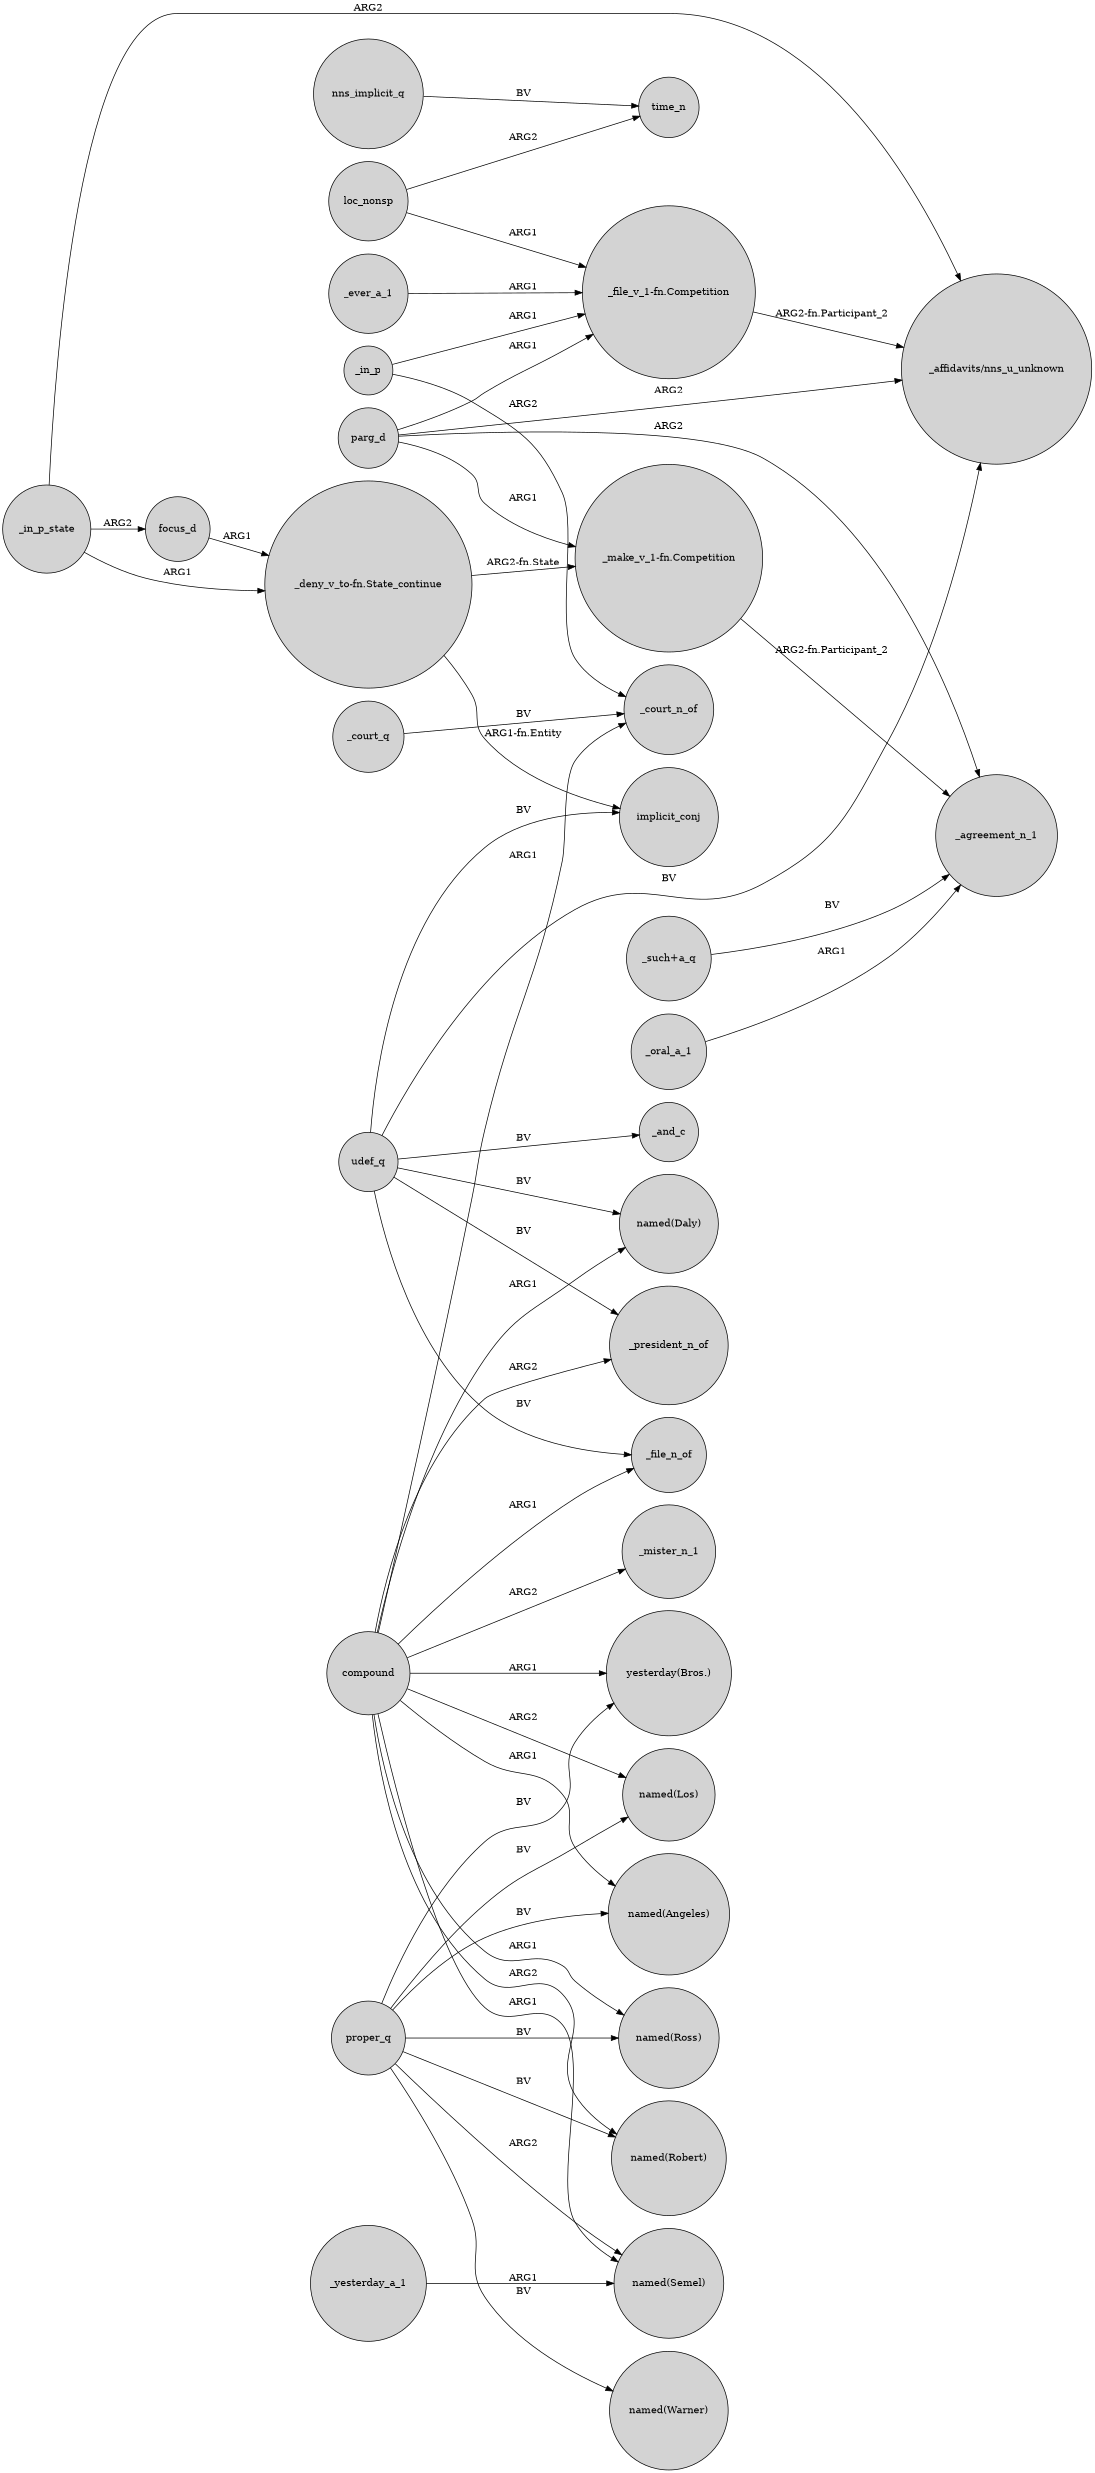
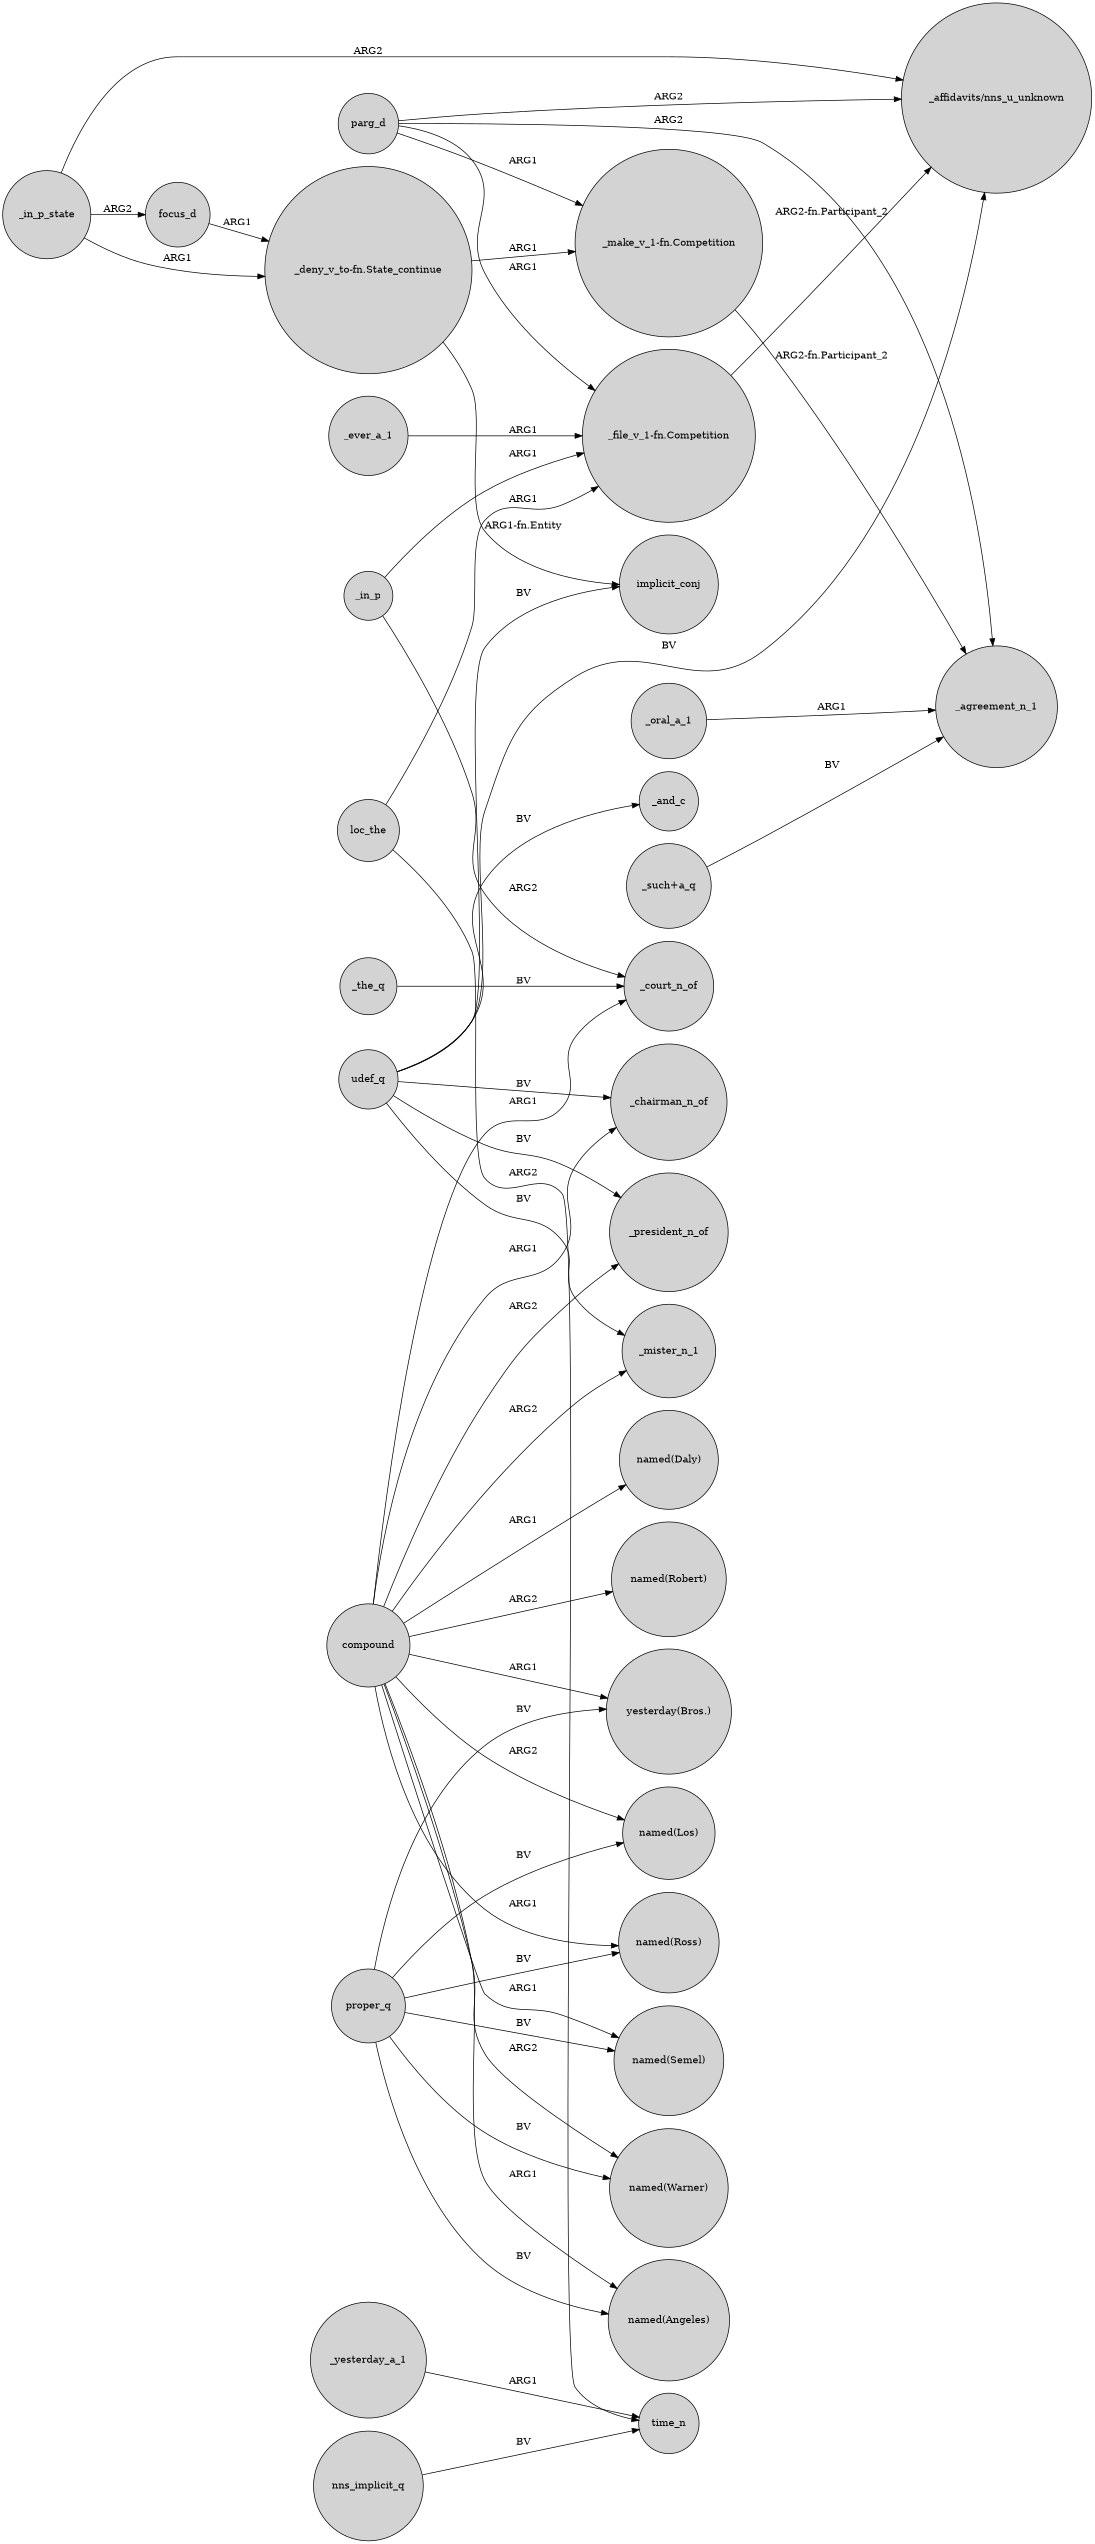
(368, 201) -> (368, 831)
(523, 563) -> (523, 248)
(368, 737) -> (368, 986)
(505, 1190) -> (512, 1217)
(669, 1455) -> (669, 1102)
none -> (484, 2052)
(506, 2093) -> none
(523, 2144) -> (523, 2023)
(516, 2283) -> (529, 2394)
